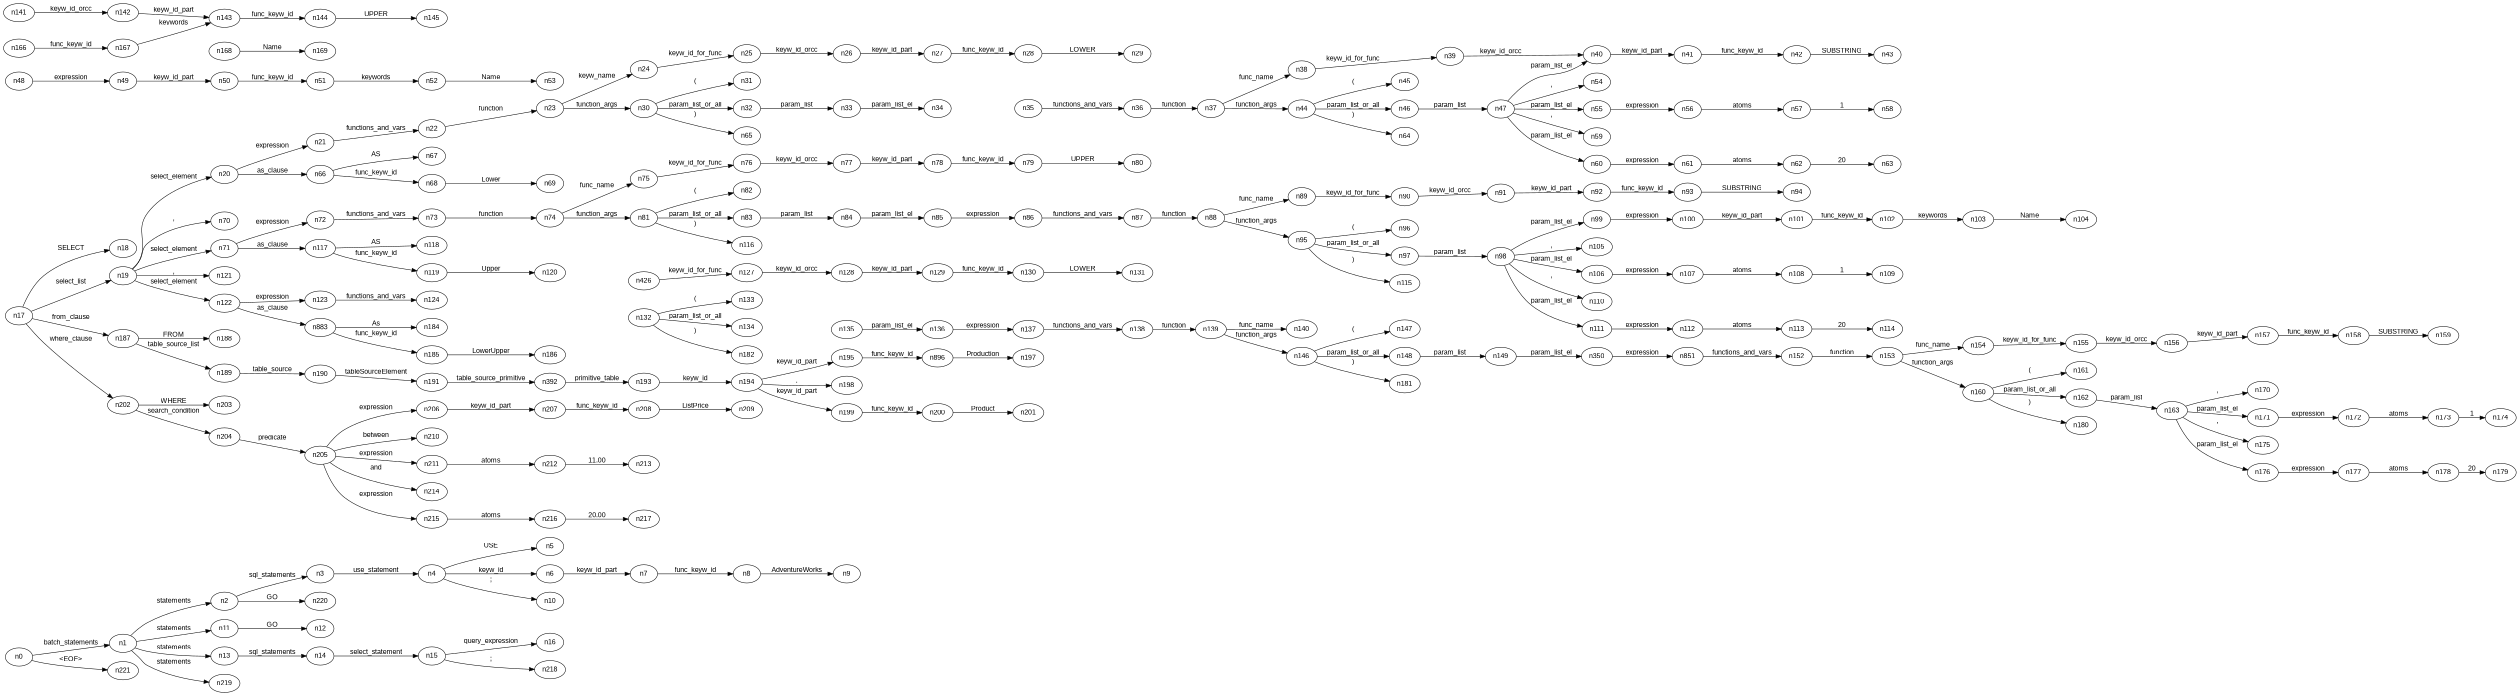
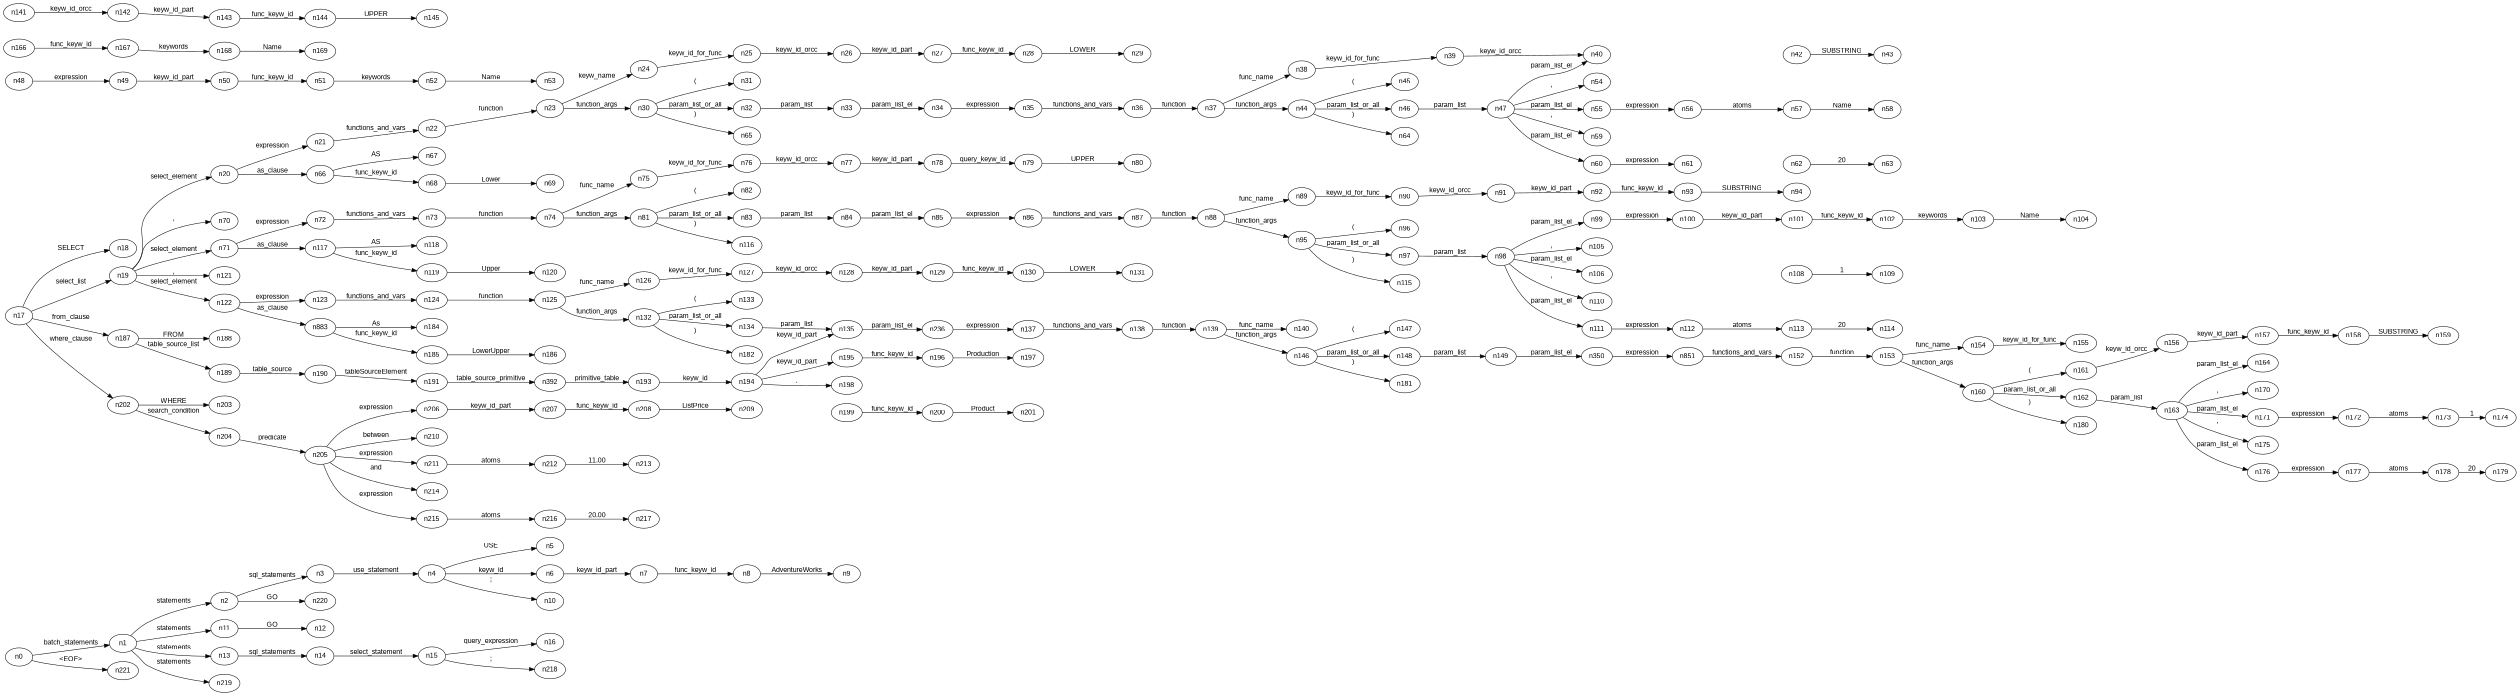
(172, 35) -> (171, 52)
(1688, 55) -> none
(1842, 106) -> (1842, 106)
none -> (980, 108)
(983, 159) -> (983, 159)
(1740, 164) -> none
(1688, 274) -> none
(644, 281) -> (644, 281)
none -> (550, 300)
none -> (794, 328)
(938, 330) -> (938, 330)
(2124, 343) -> (2125, 360)
(938, 358) -> (938, 358)
none -> (2263, 363)
(792, 401) -> (789, 351)
